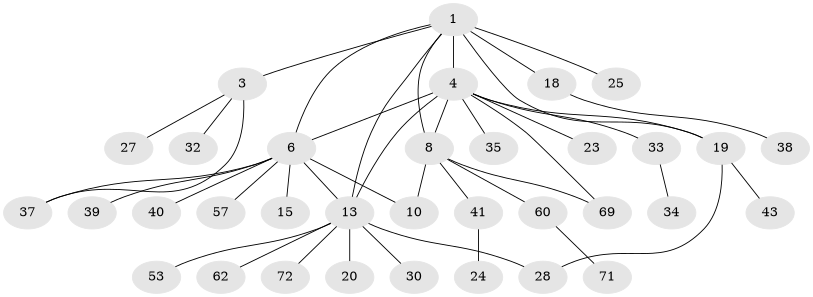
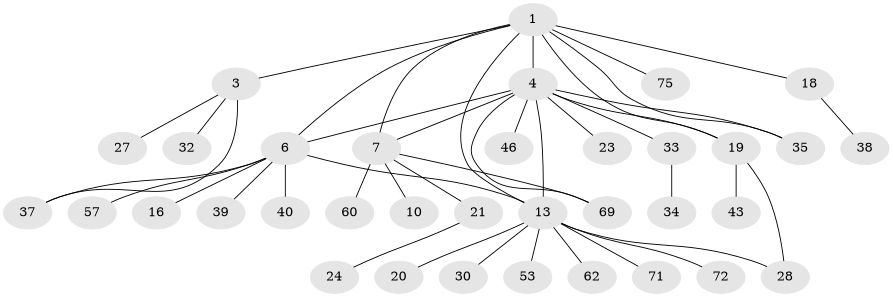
(616, 84) -> (665, 84)
none -> (630, 98)
(429, 148) -> (377, 148)
none -> (509, 148)
(349, 178) -> none
(285, 213) -> (157, 213)
(479, 213) -> (479, 213)
(575, 245) -> (600, 245)
